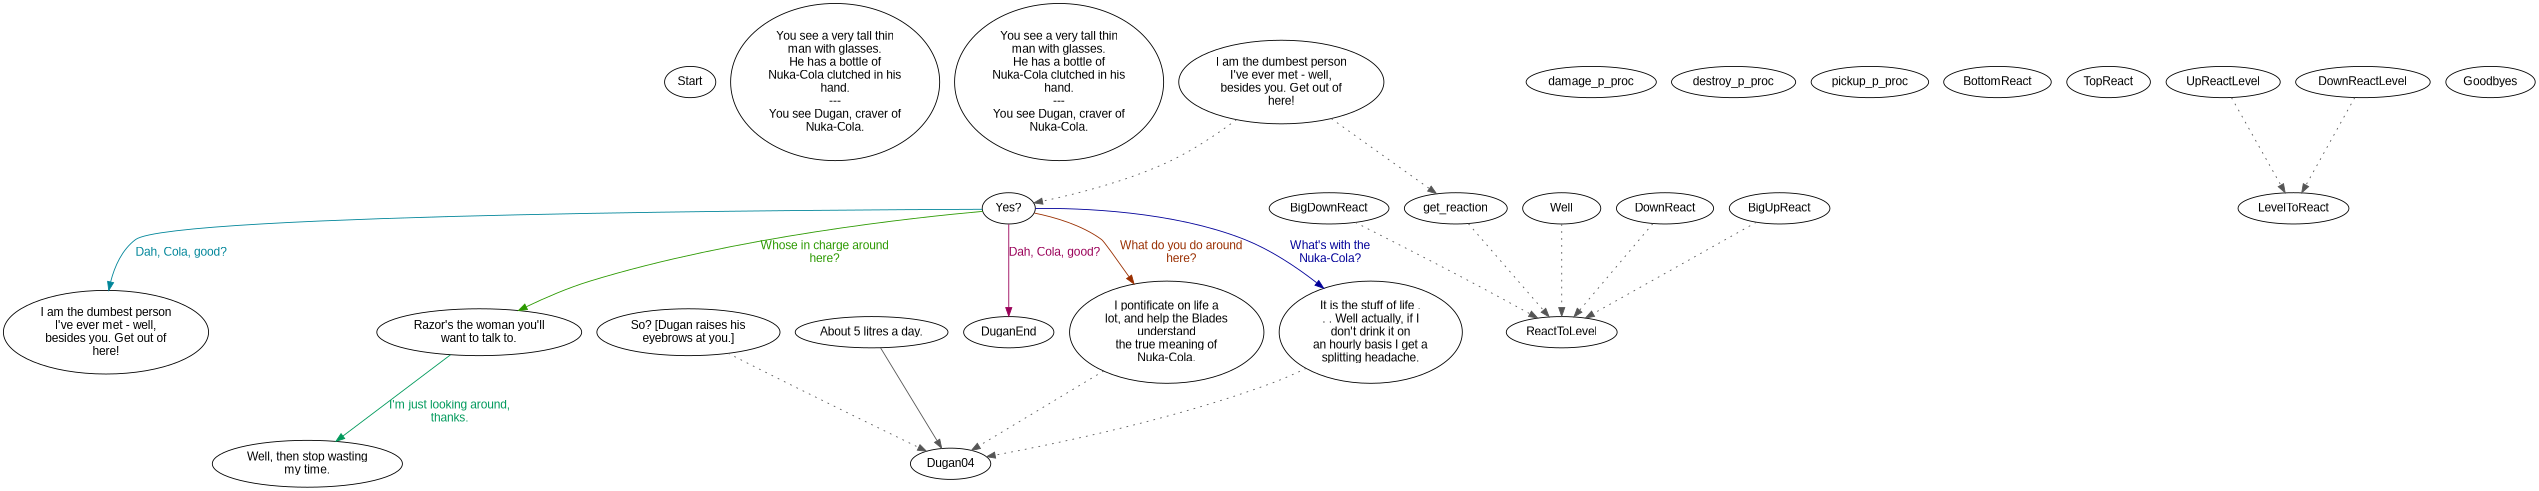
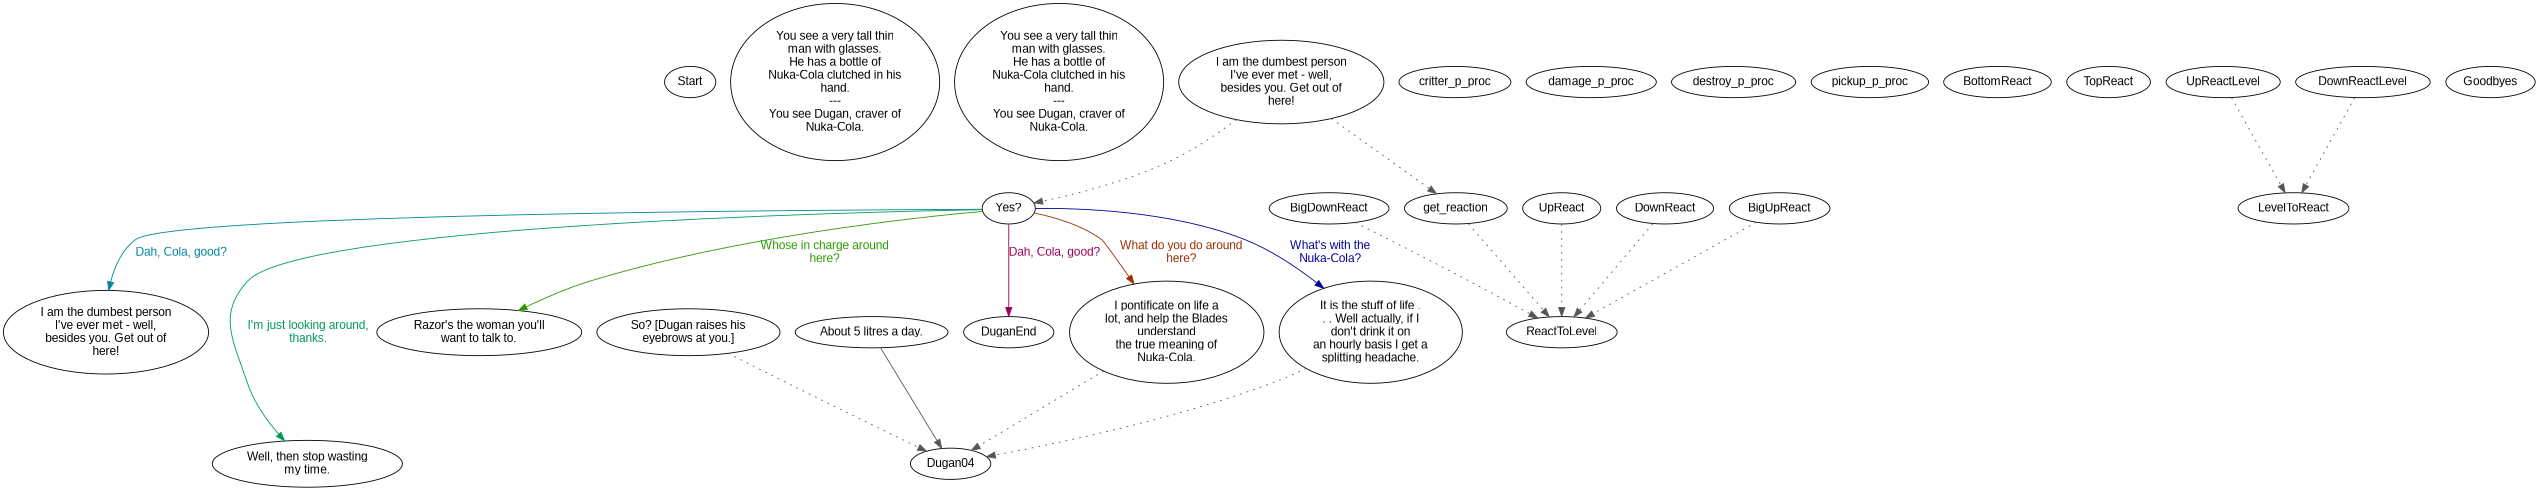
none -> (1455, 82)
(1562, 208) -> (1562, 208)
(397, 395) -> (527, 230)
